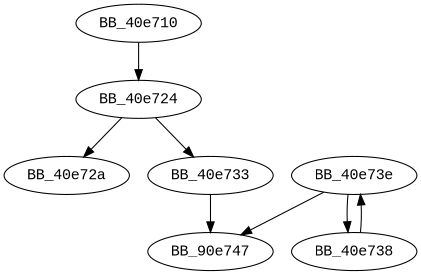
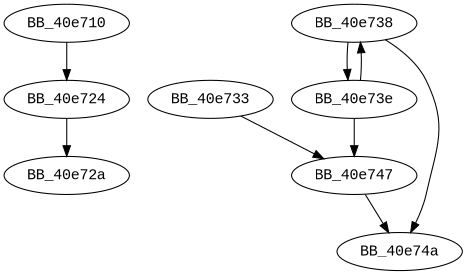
(171, 134) -> none
(210, 252) -> (354, 175)
none -> (400, 252)
